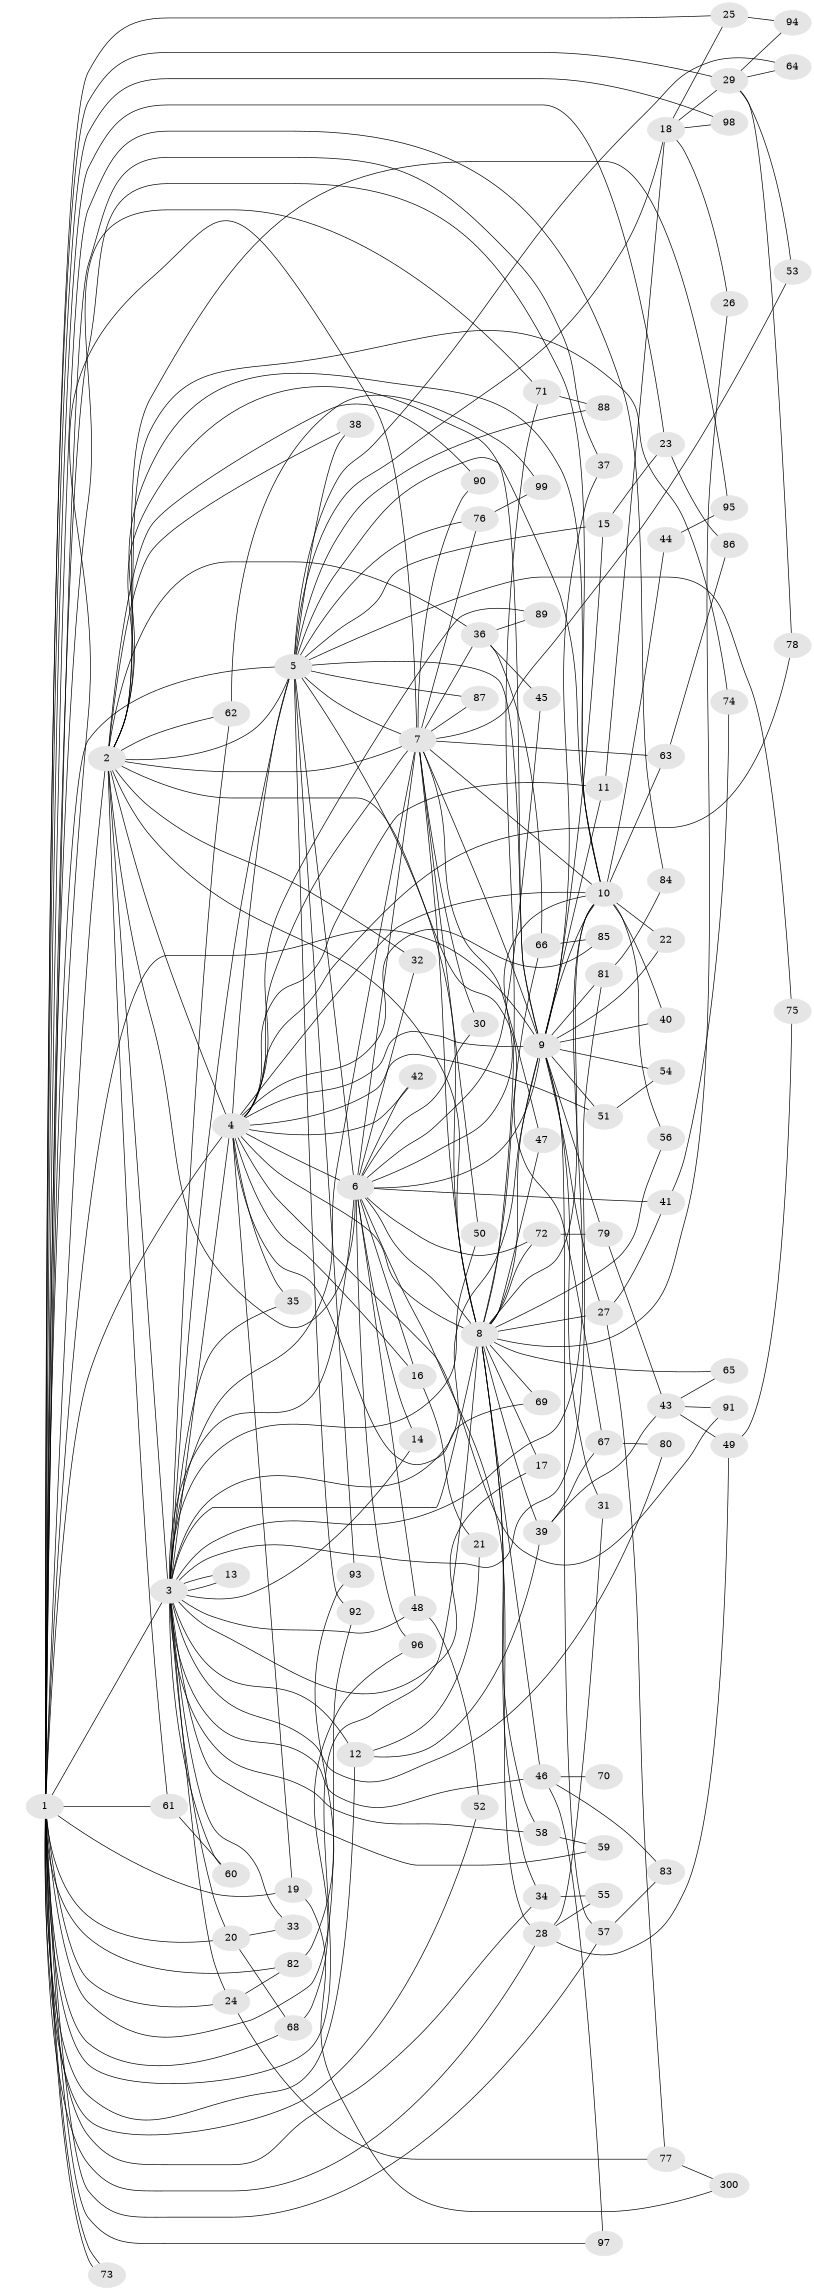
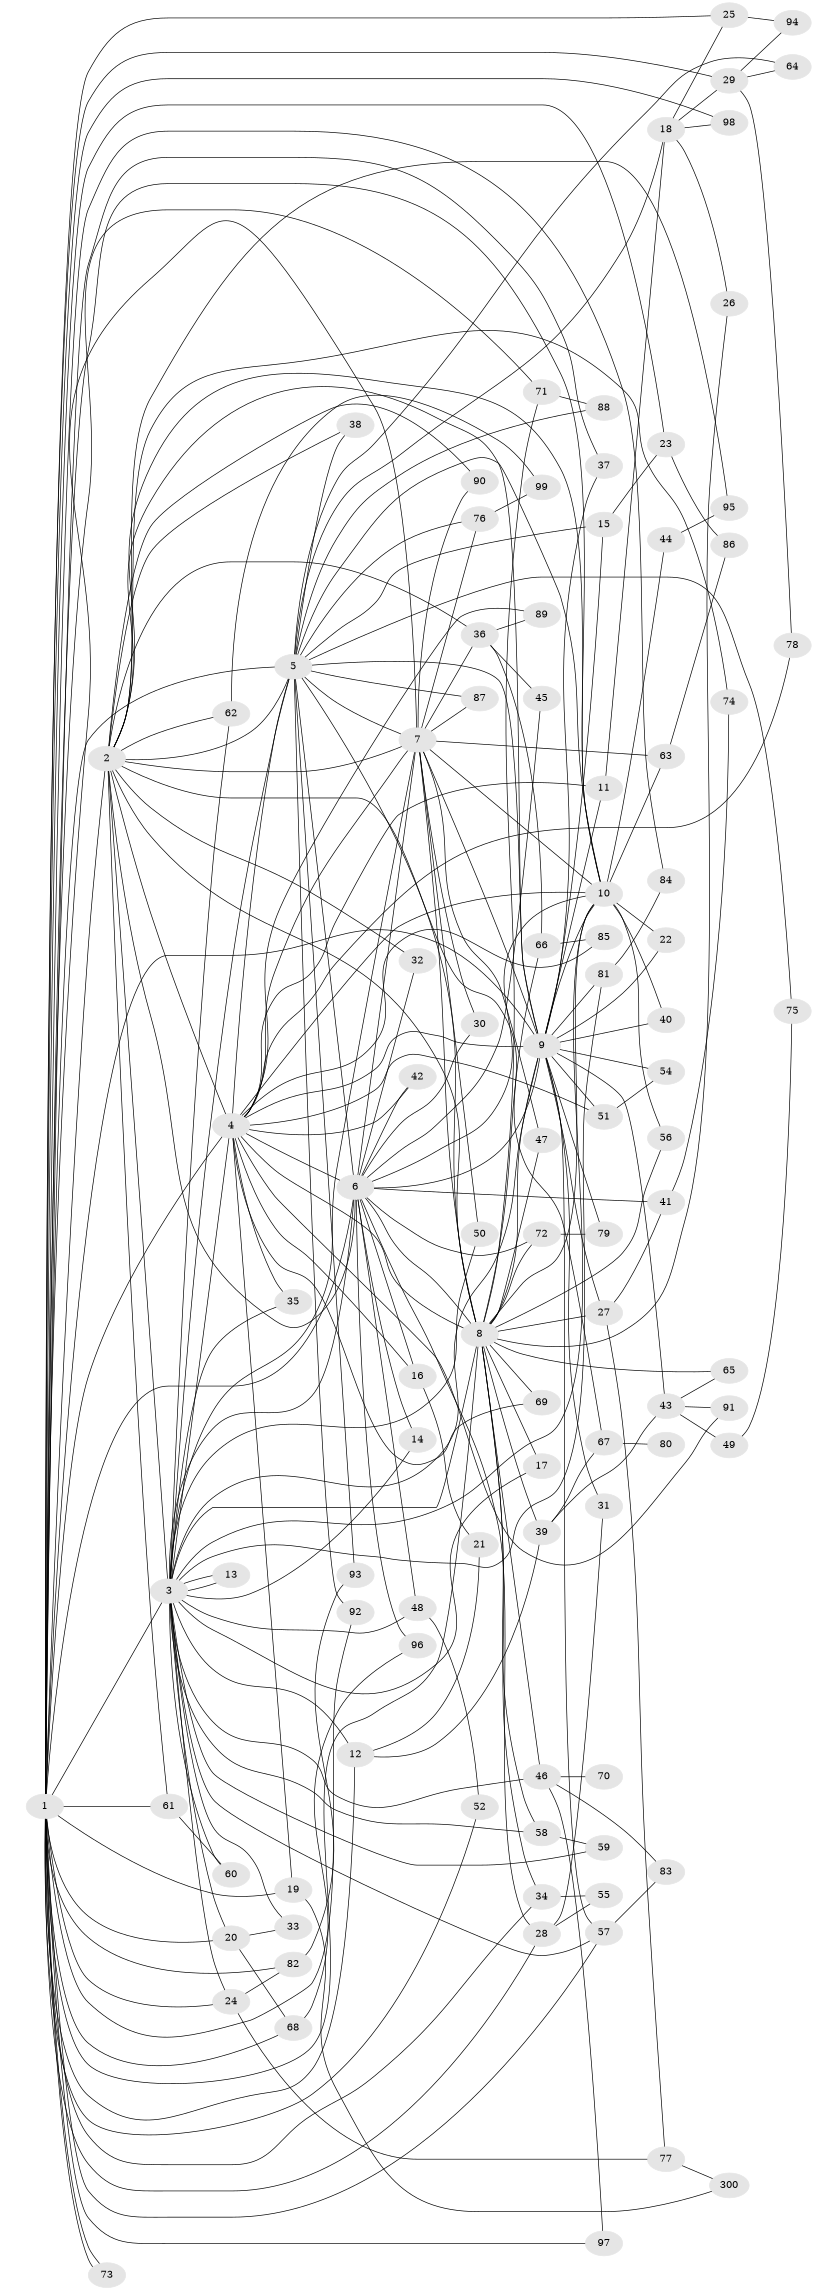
(793, 272) -> none
(634, 1316) -> (645, 1215)
none -> (119, 1431)
(451, 1752) -> (305, 1855)
(713, 1755) -> none
